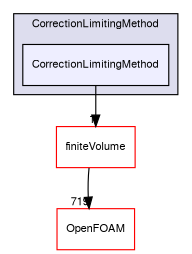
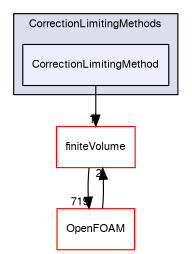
(96, 25) -> (96, 25)
none -> (103, 194)
